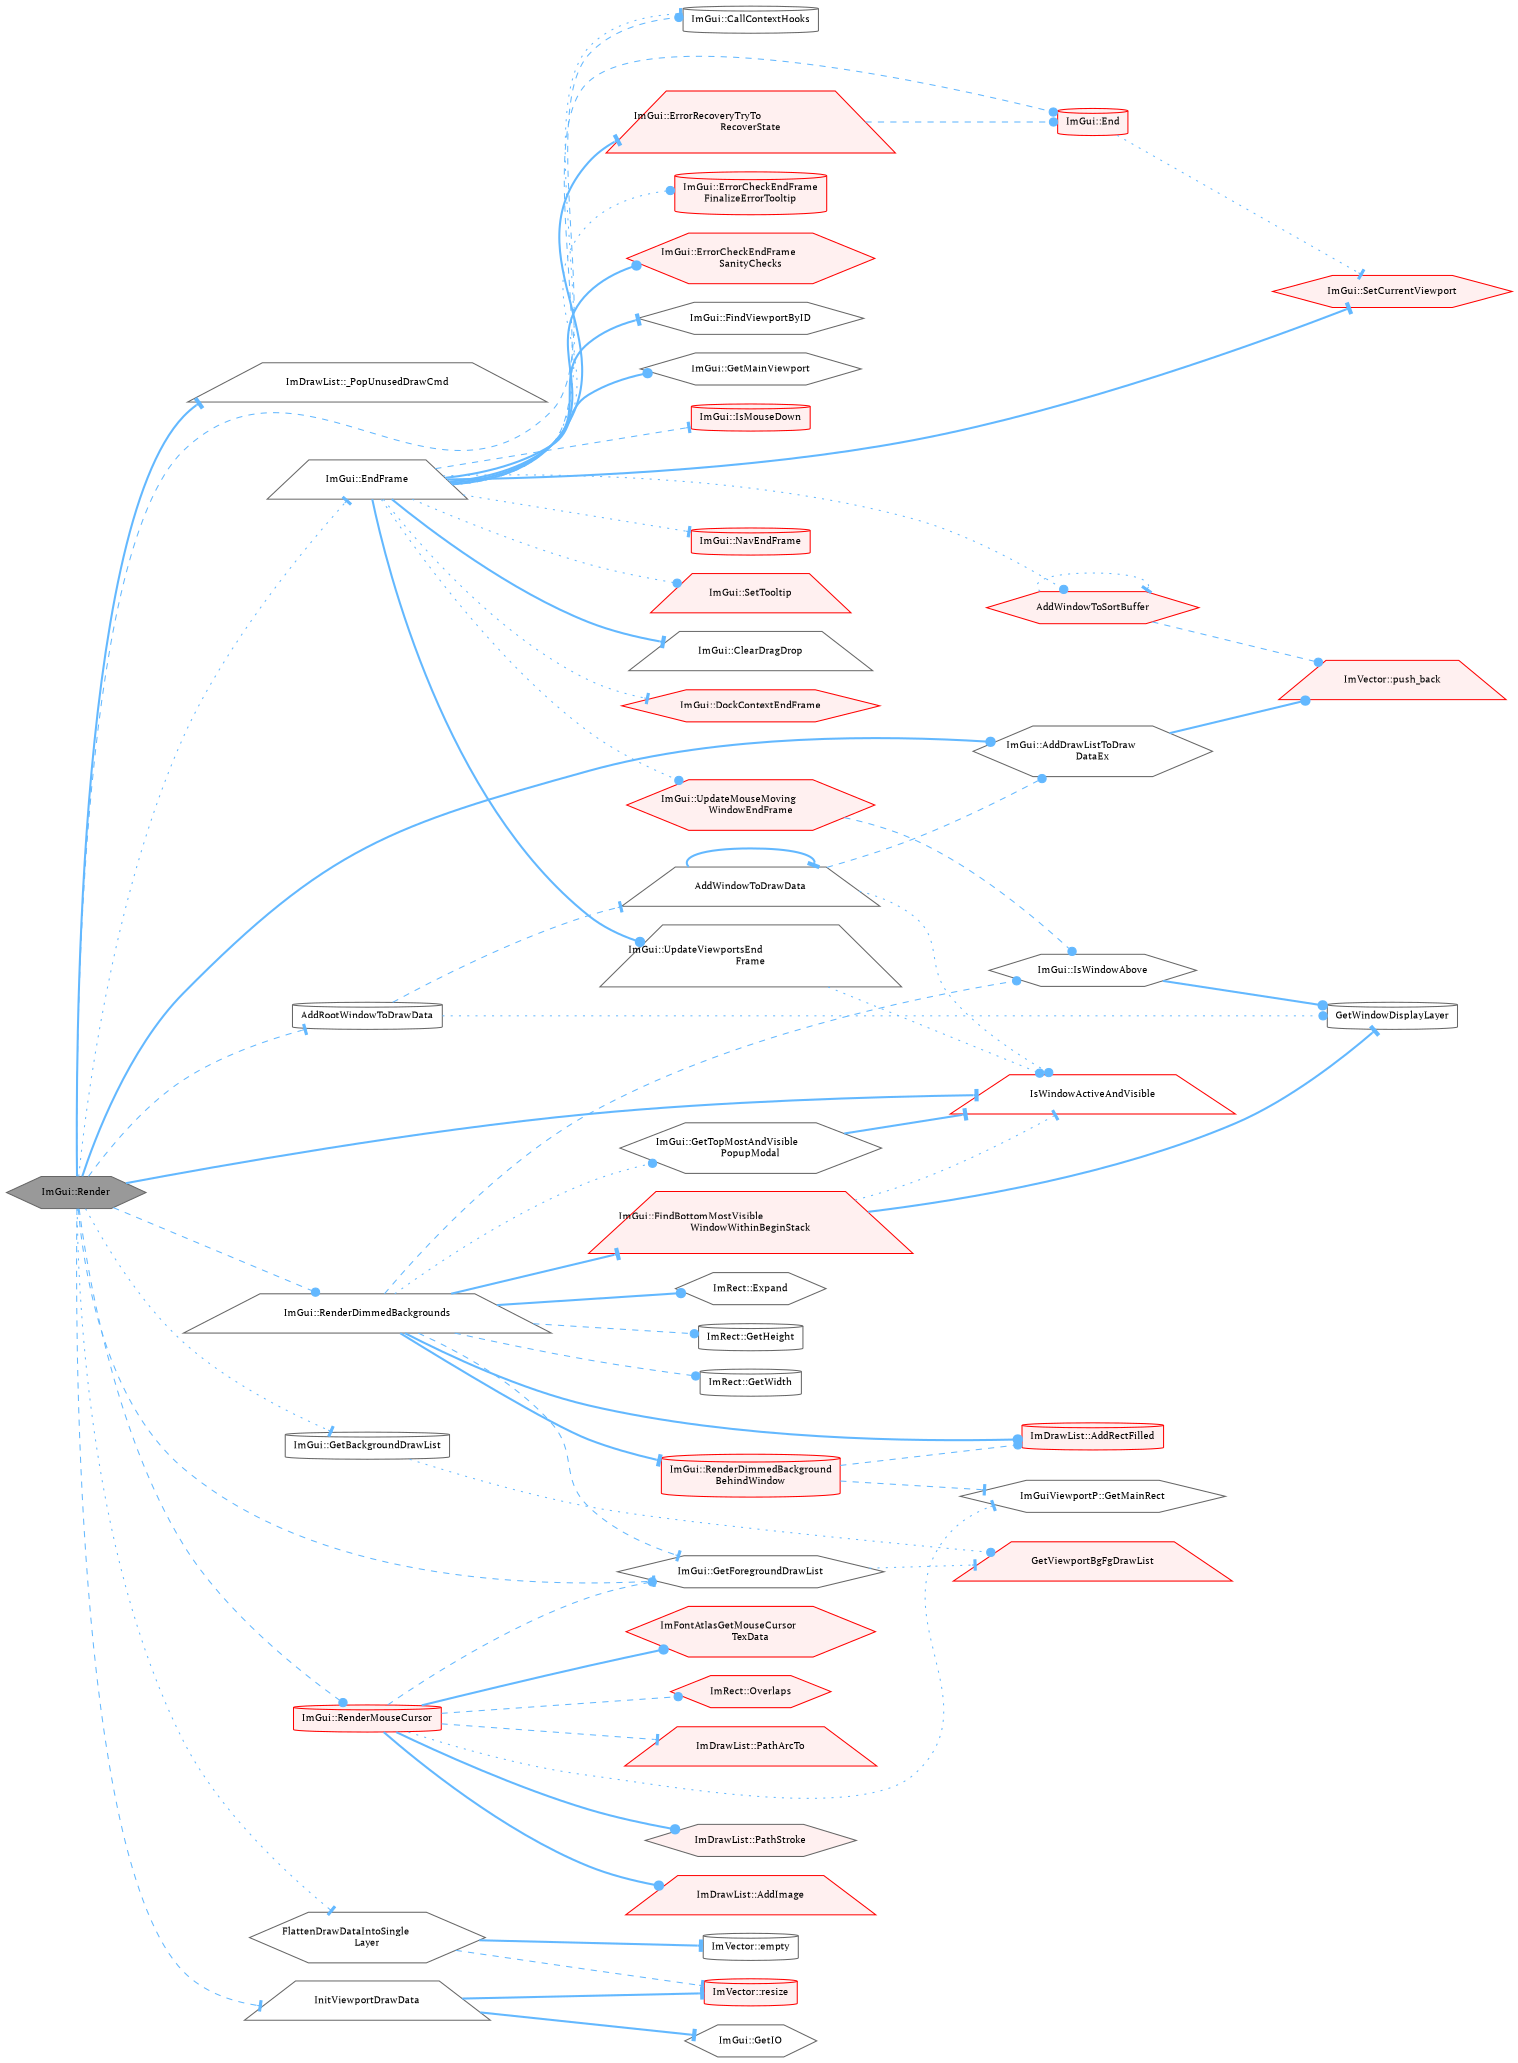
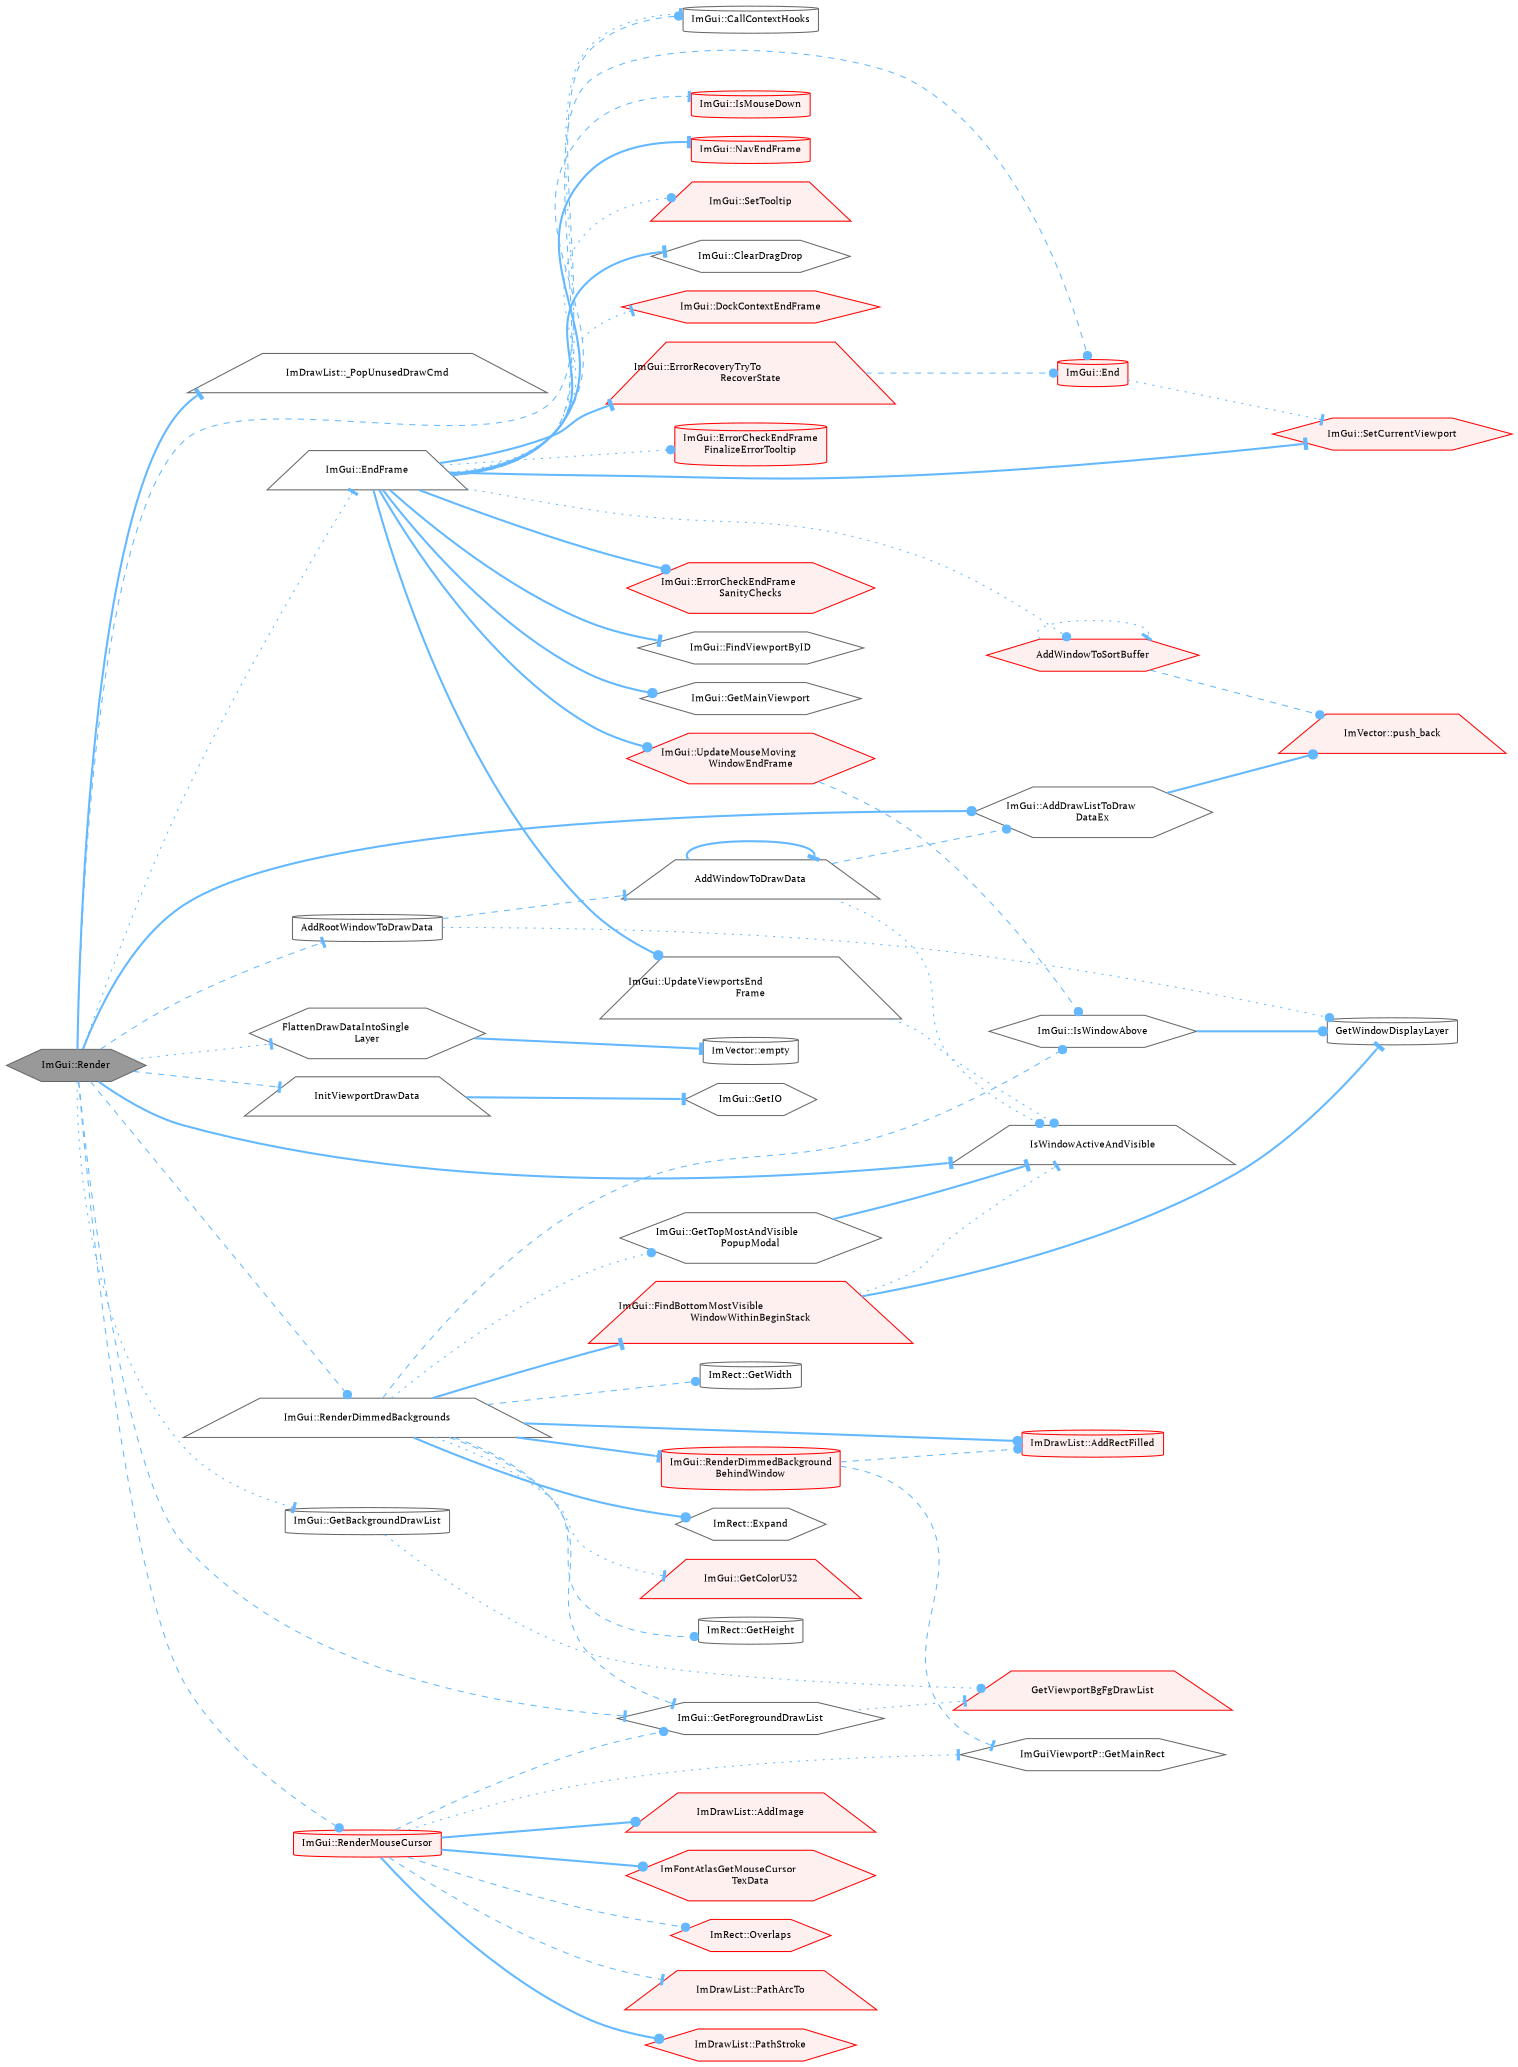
(574, 513) -> (578, 188)
(751, 651) -> (751, 256)
(509, 660) -> (490, 642)
(1093, 1094) -> (1093, 1145)
none -> (751, 1579)
(751, 1840) -> (751, 2045)
(751, 1992) -> none
